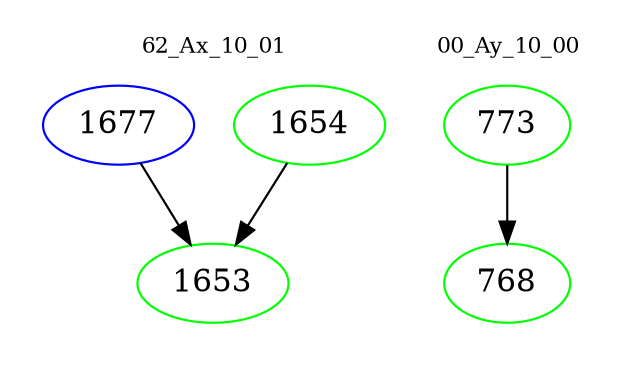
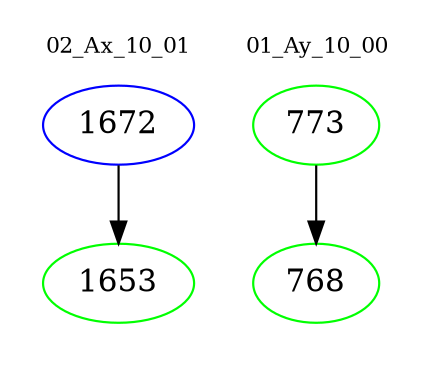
(214, 47) -> (119, 47)
(508, 47) -> (317, 47)
(119, 125) -> (119, 125)
(310, 125) -> none
